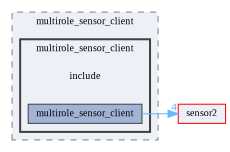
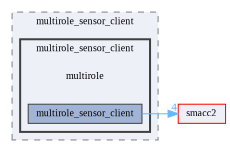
(85, 77) -> (85, 77)
(202, 114) -> (202, 114)
